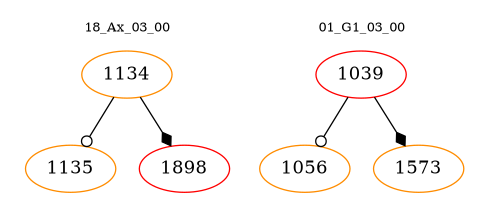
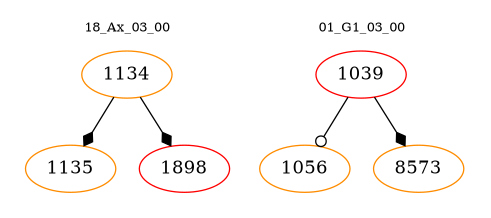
(102, 117) -> (102, 117)
(419, 169) -> (419, 169)
